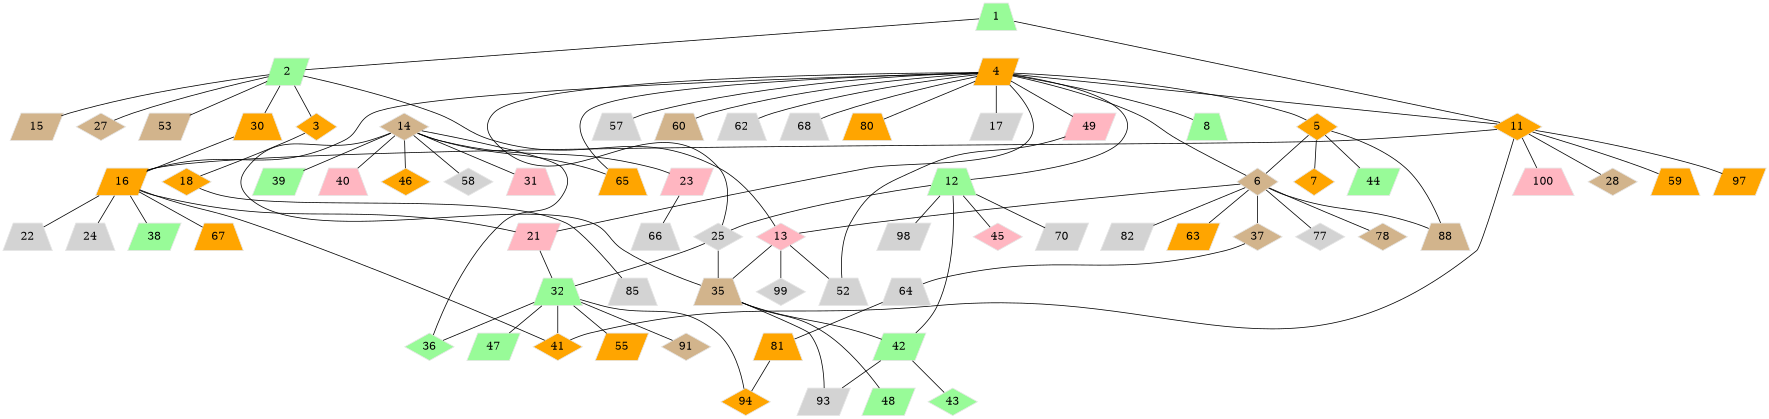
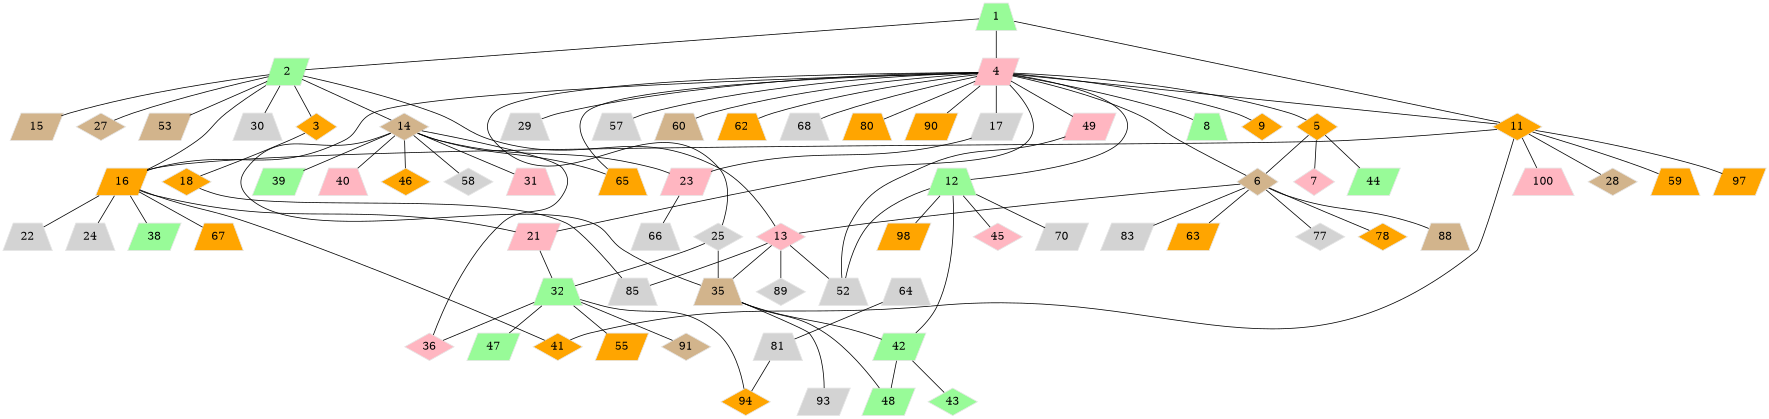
none -> (996, 44)
(996, 72) -> (996, 72)
none -> (347, 100)
(258, 127) -> (258, 127)
none -> (525, 127)
(742, 127) -> (742, 127)
none -> (931, 127)
none -> (1262, 127)
(190, 154) -> (209, 131)
none -> (841, 155)
(1399, 162) -> none
(1314, 182) -> (1314, 182)
(830, 203) -> (878, 216)
(904, 237) -> (904, 237)
(1128, 237) -> (1128, 237)
(1258, 237) -> none
(1383, 237) -> (1383, 237)
none -> (709, 265)
(781, 292) -> (781, 292)
(558, 319) -> none
(429, 347) -> (429, 347)
(778, 347) -> (778, 347)
(861, 374) -> (894, 374)
